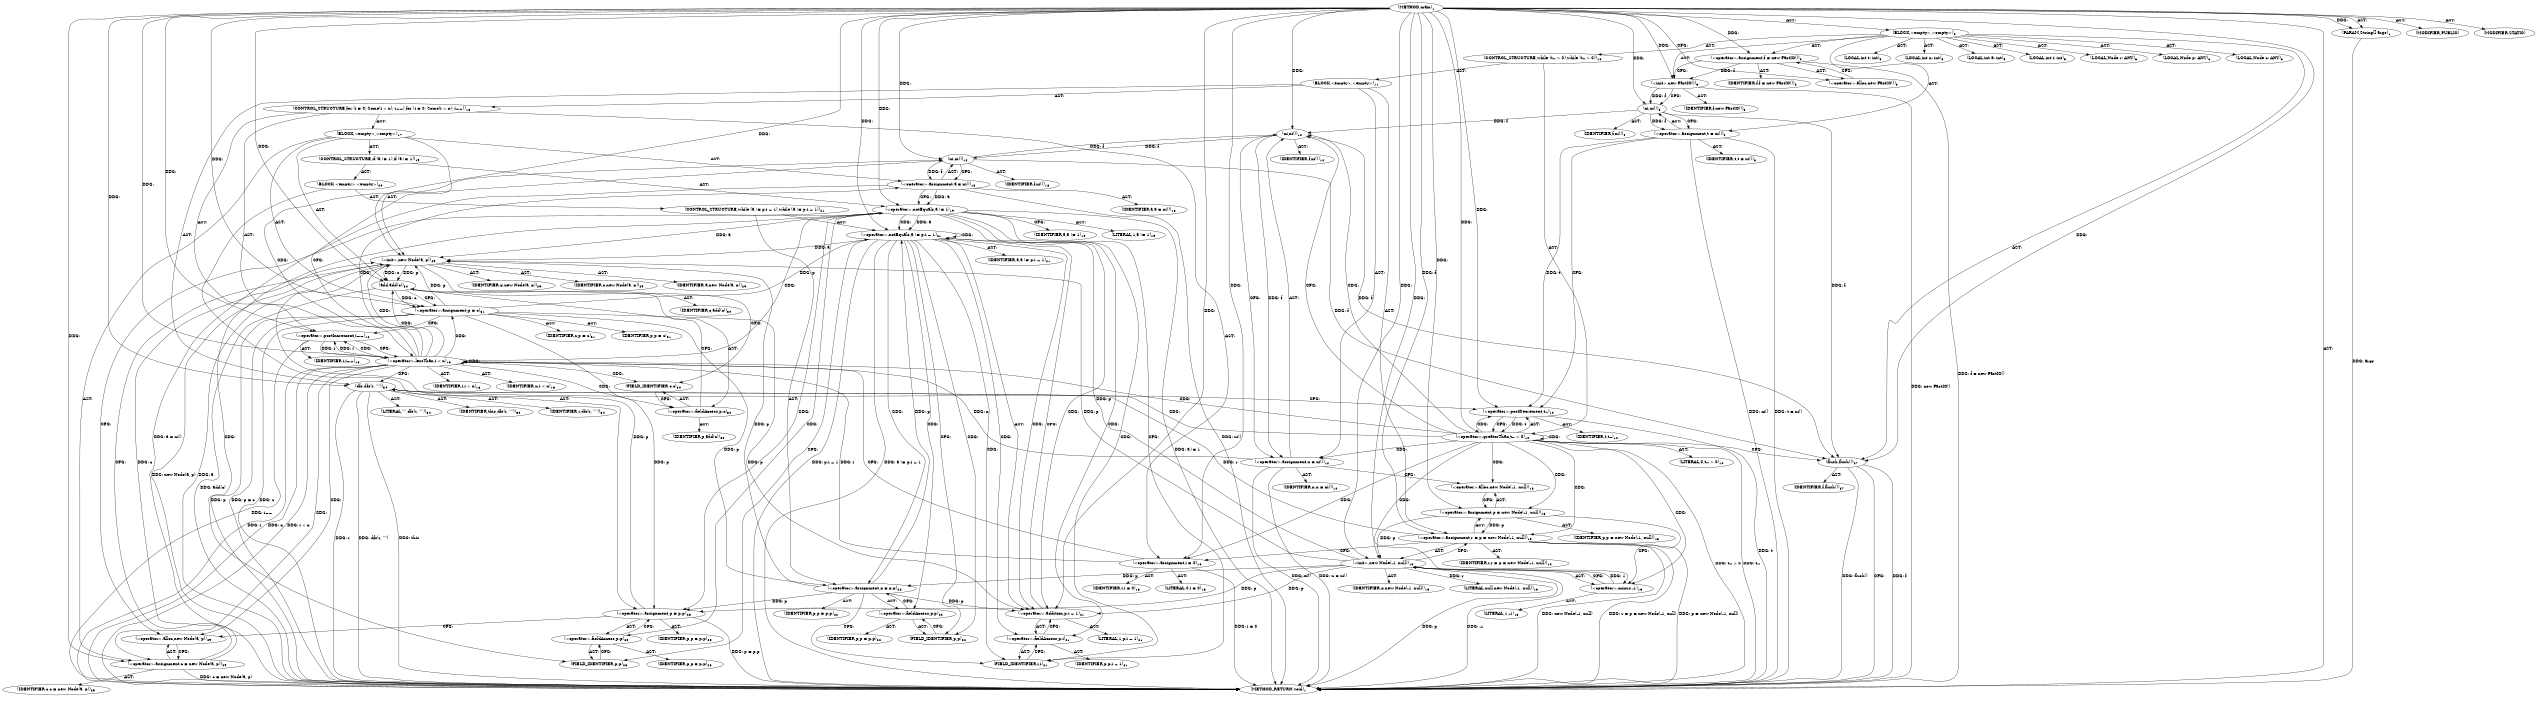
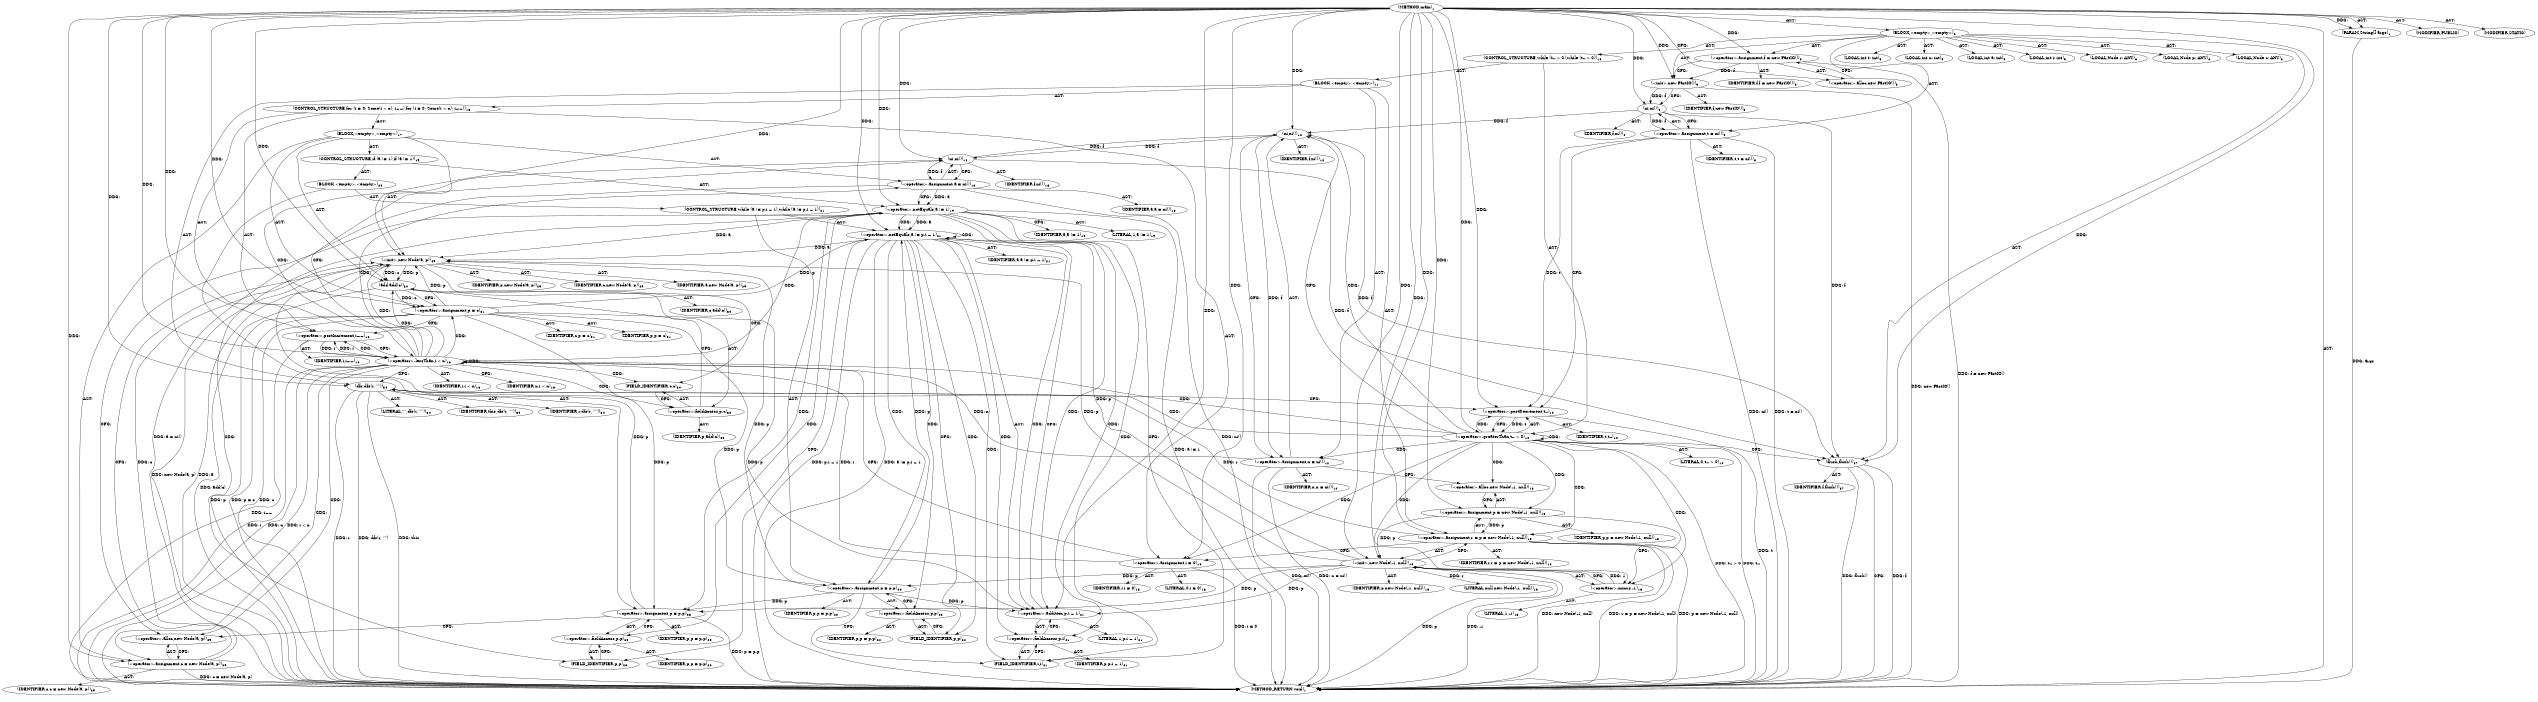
(1429, 273) -> (1429, 273)
(487, 374) -> (487, 374)
